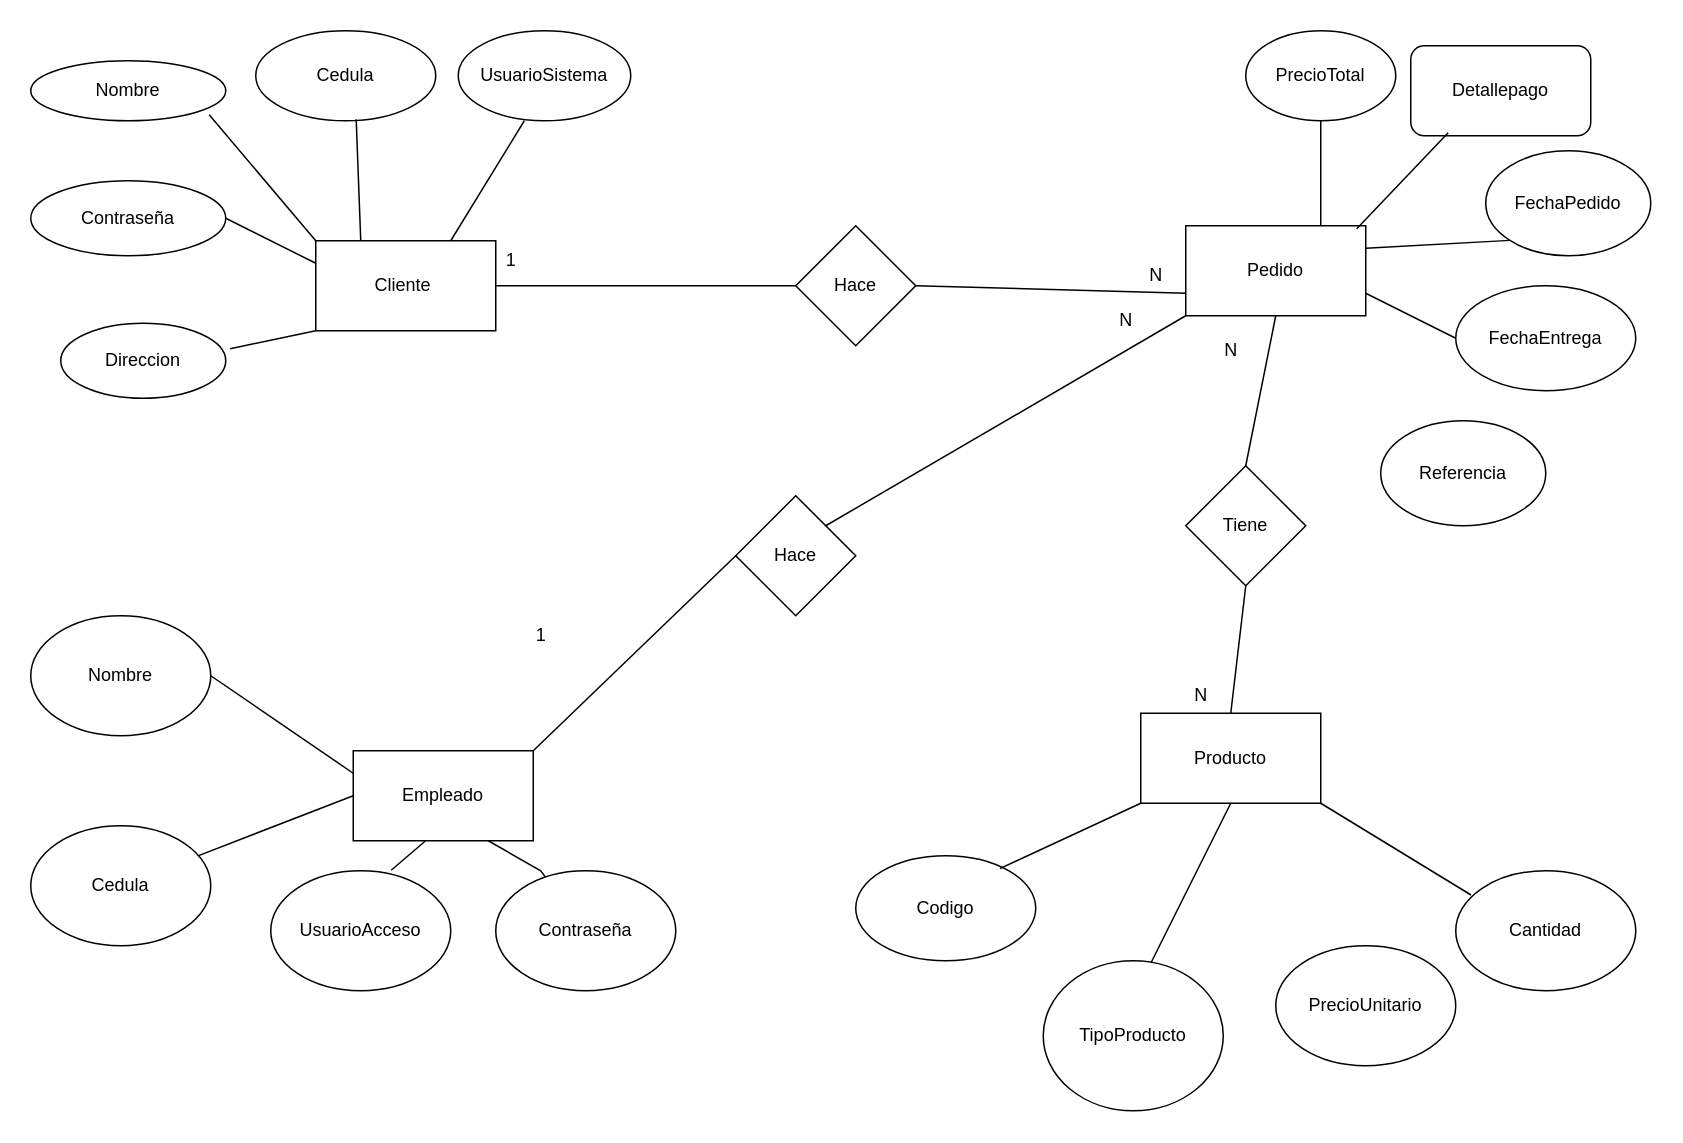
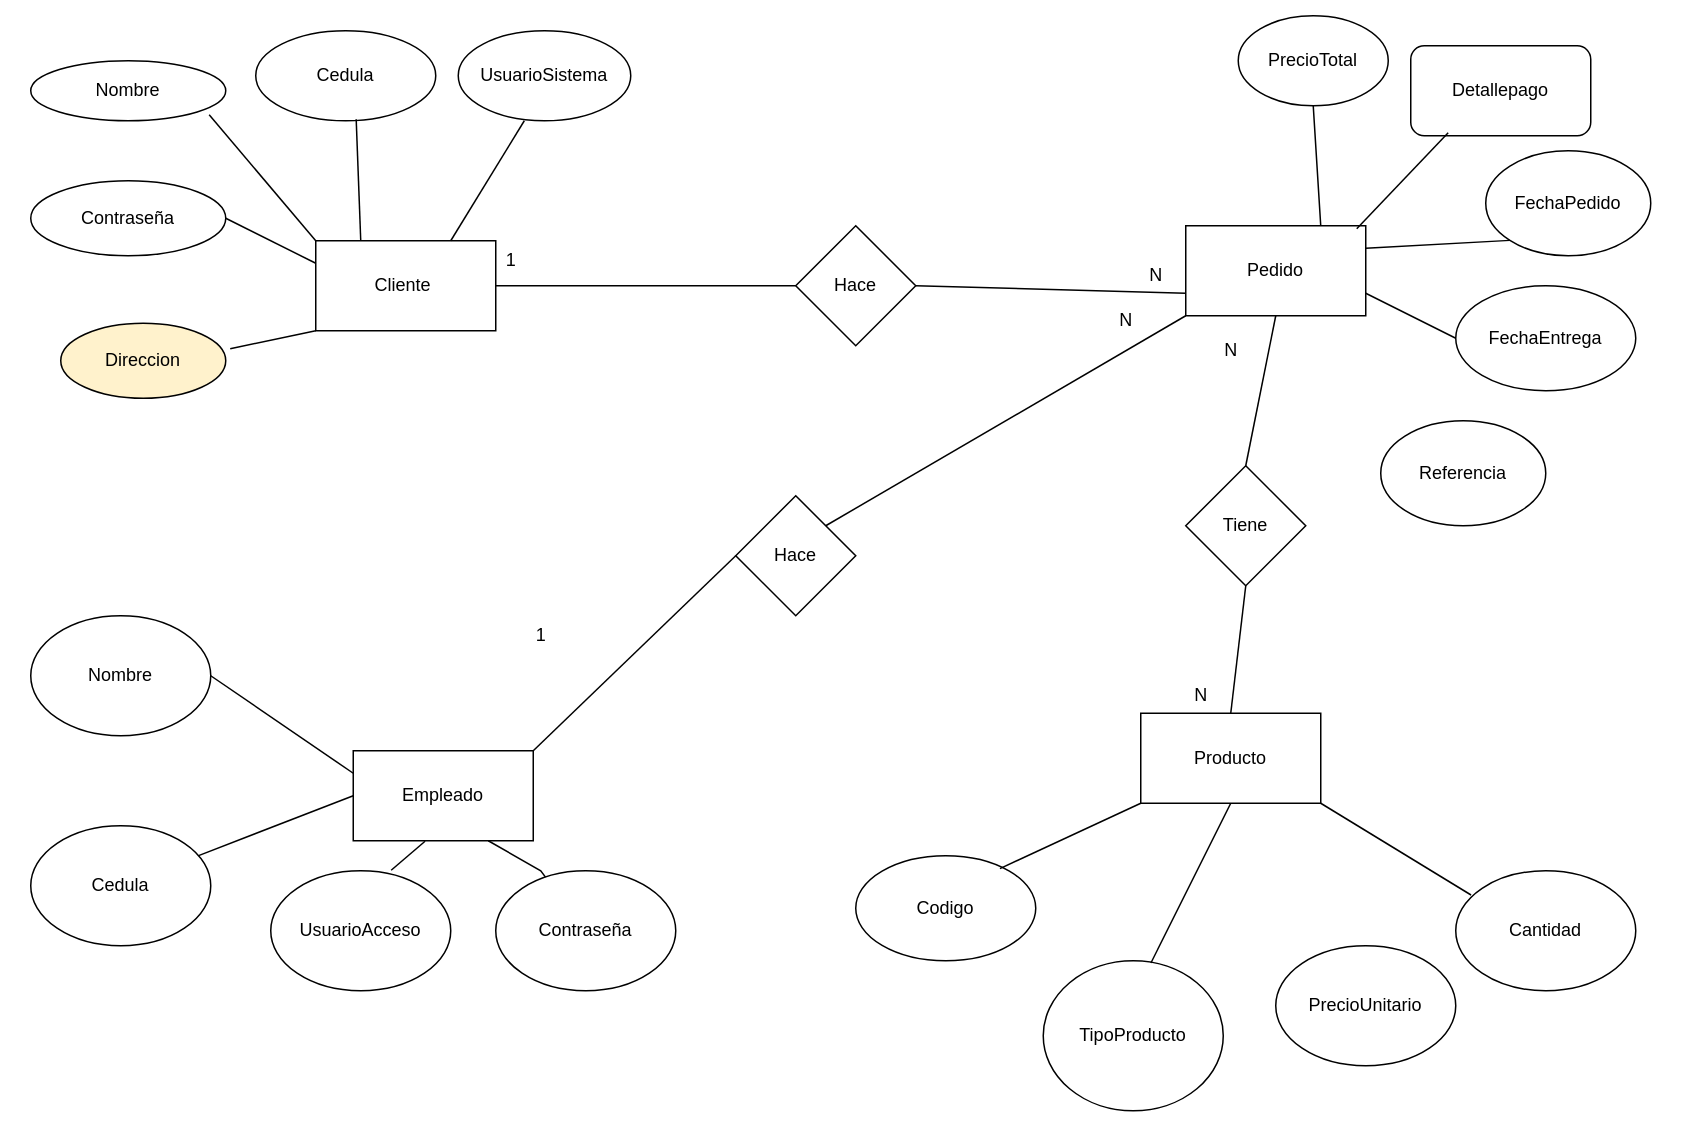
(1321, 76) -> (1313, 61)
(143, 361) -> (143, 361)
